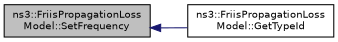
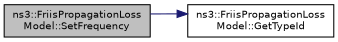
(174, 28) -> (164, 14)
